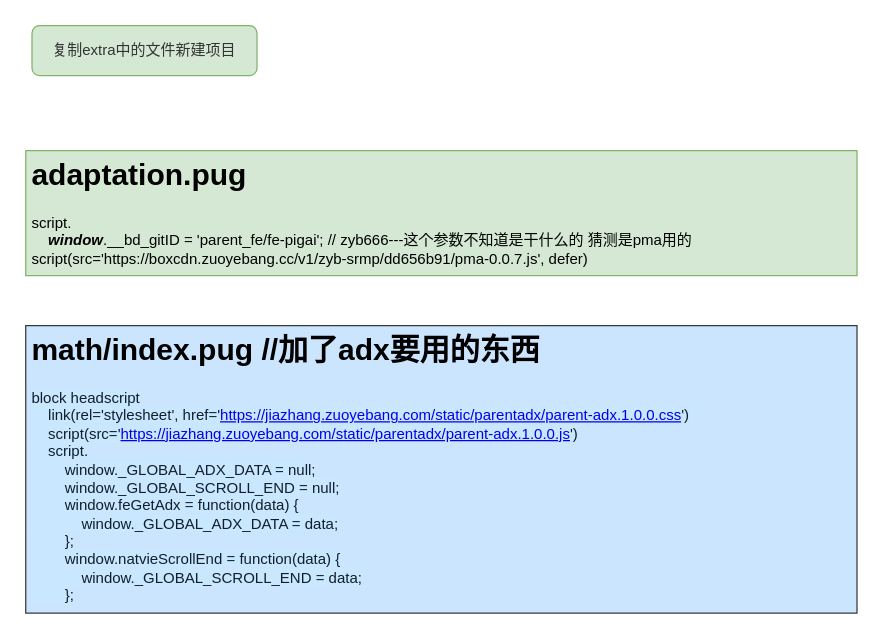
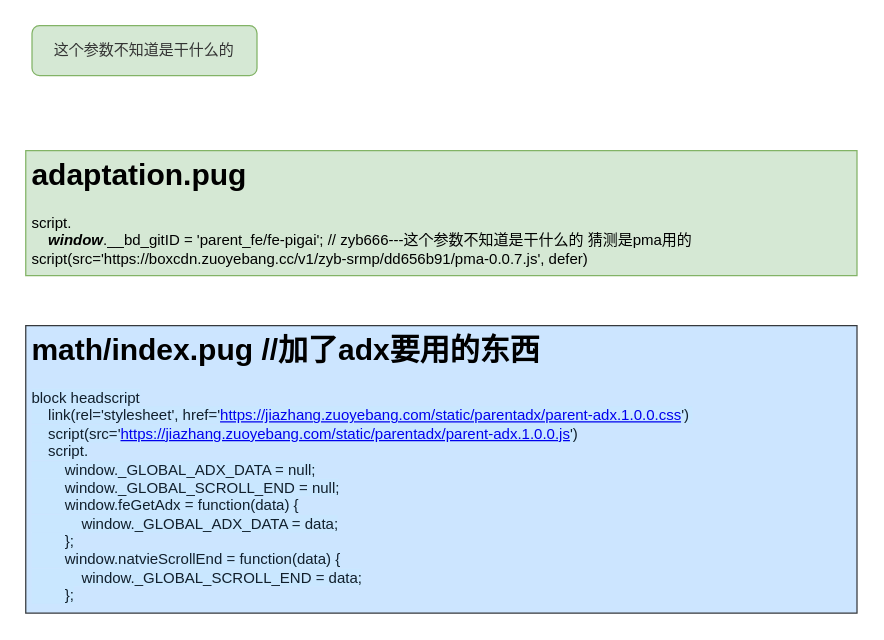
(144, 51) -> (144, 51)
